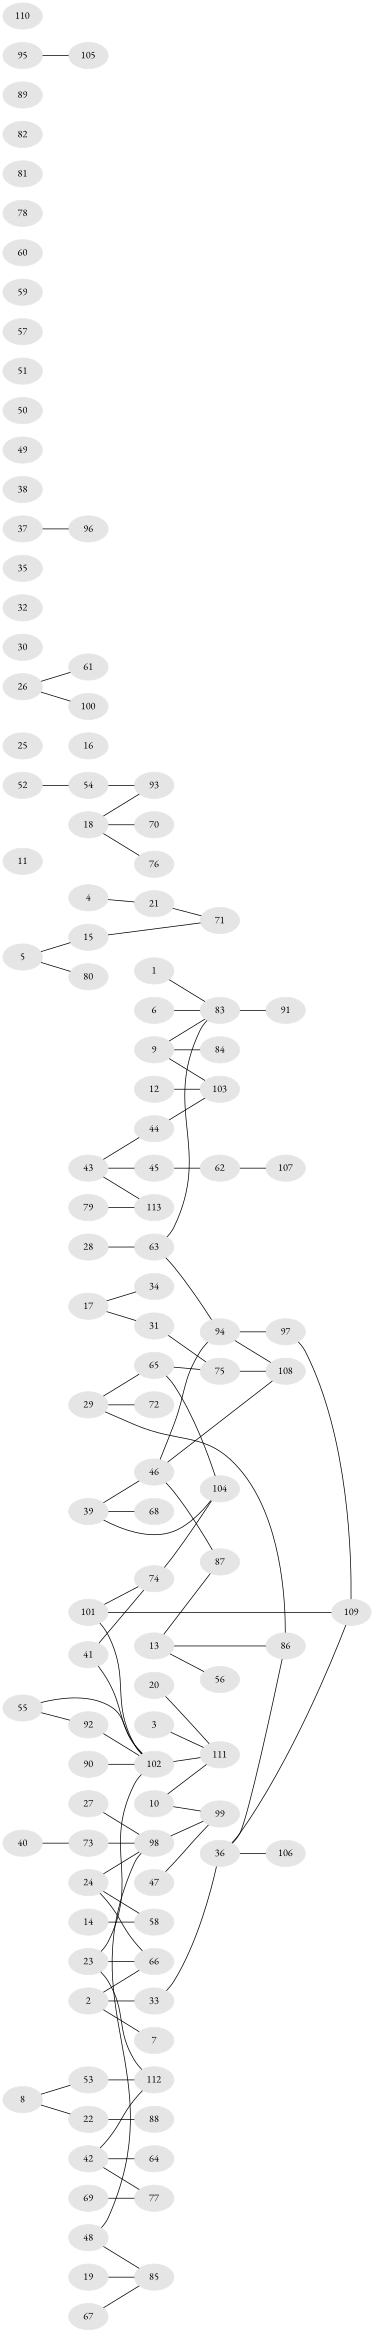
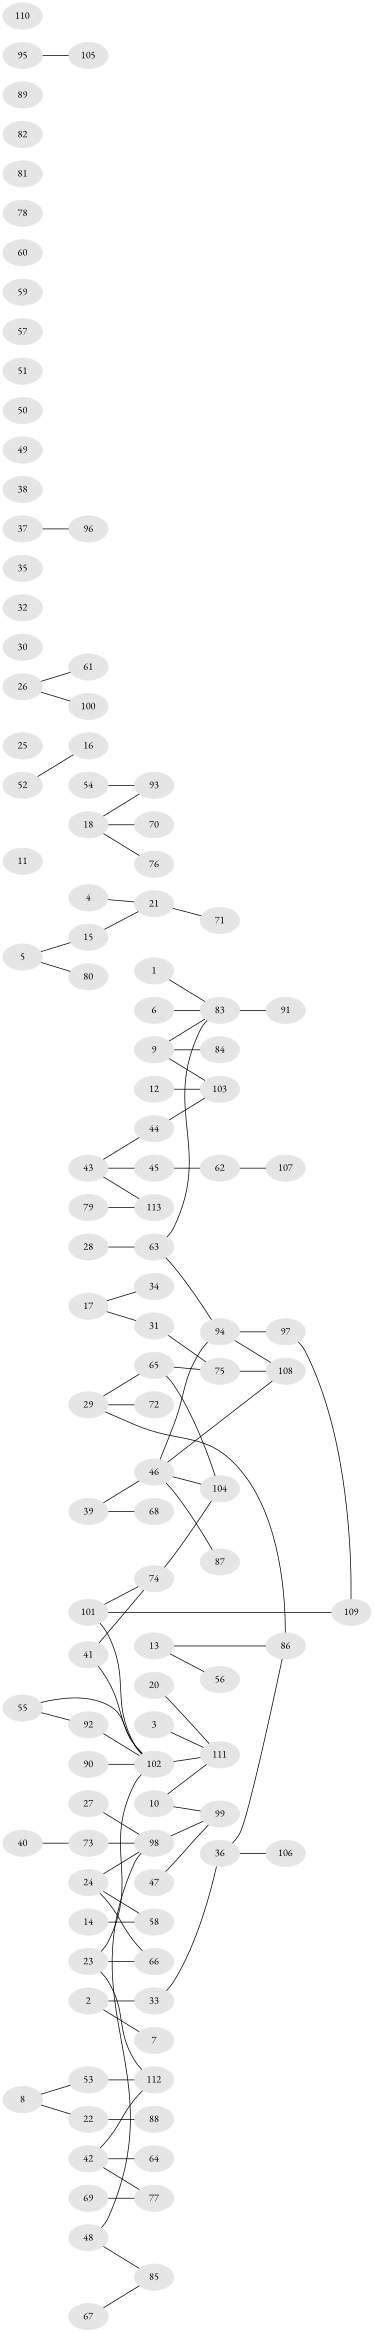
(56, 785) -> (56, 766)
(154, 929) -> (121, 920)
(162, 1534) -> (187, 1480)
(187, 1604) -> none
(296, 1738) -> none
(121, 1981) -> none
(88, 2277) -> none
